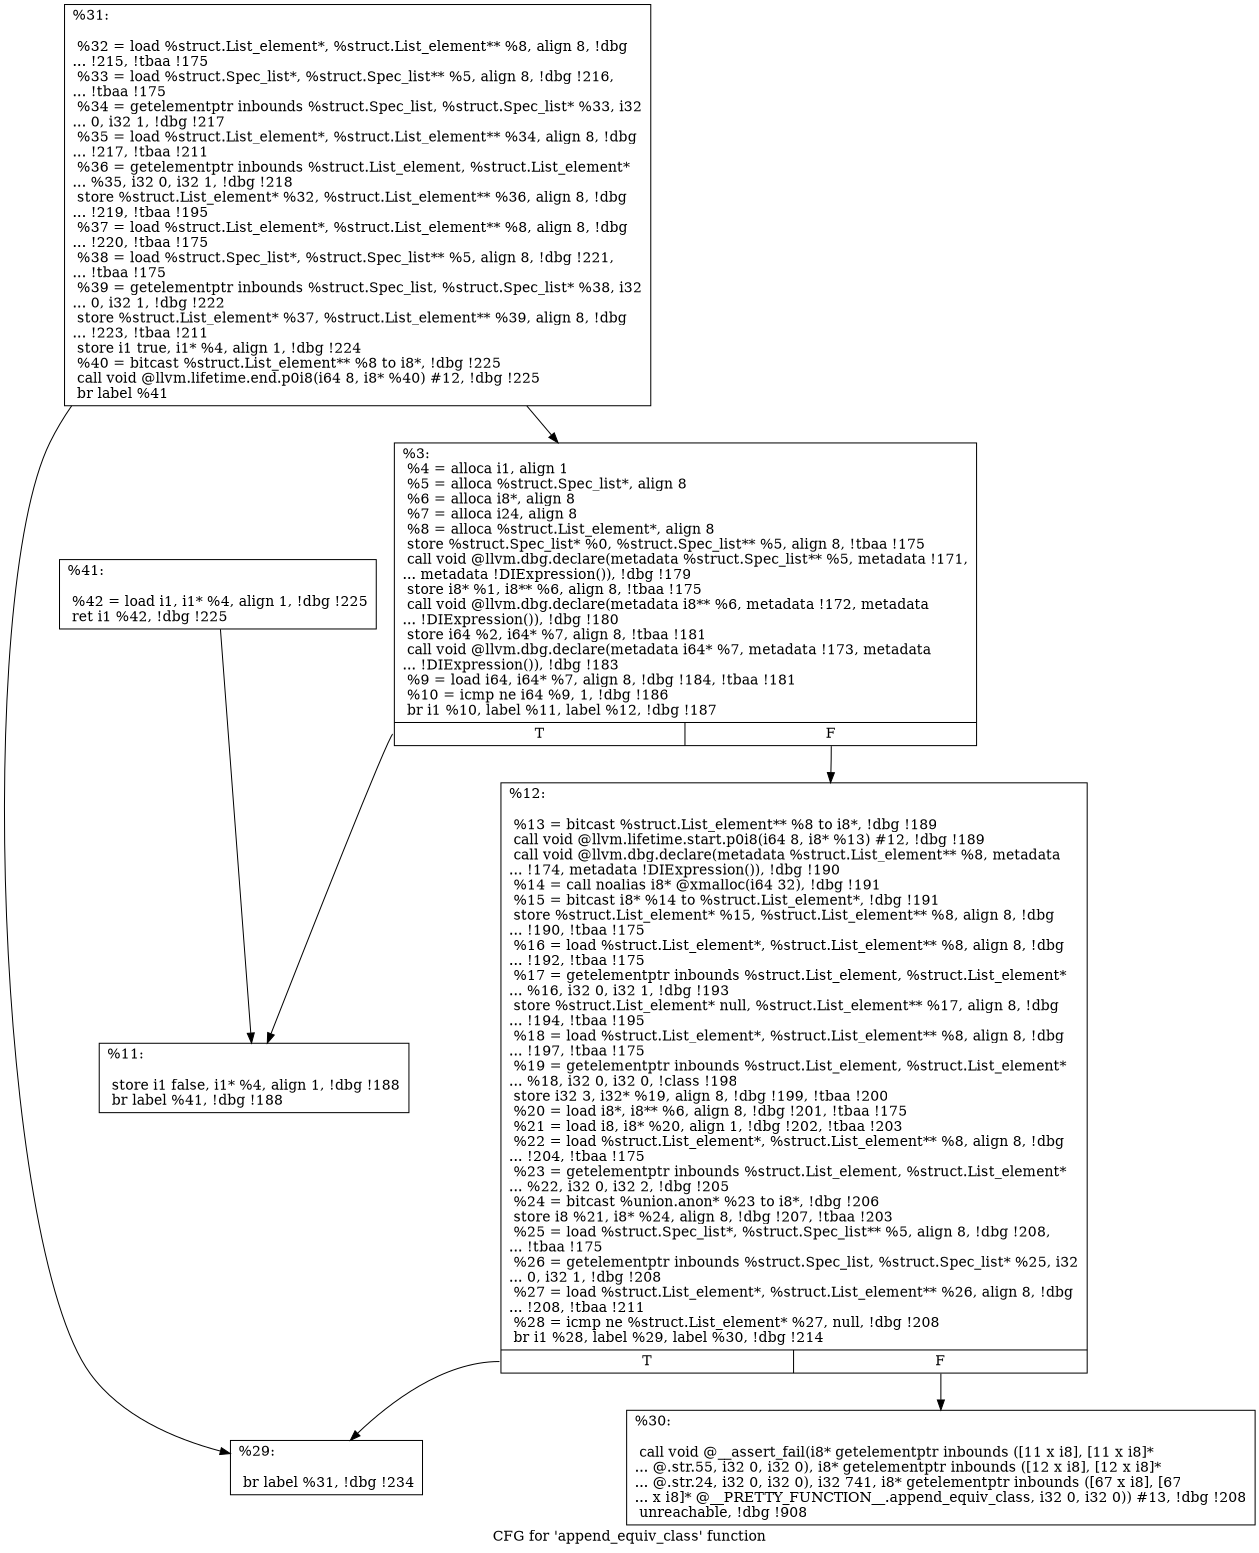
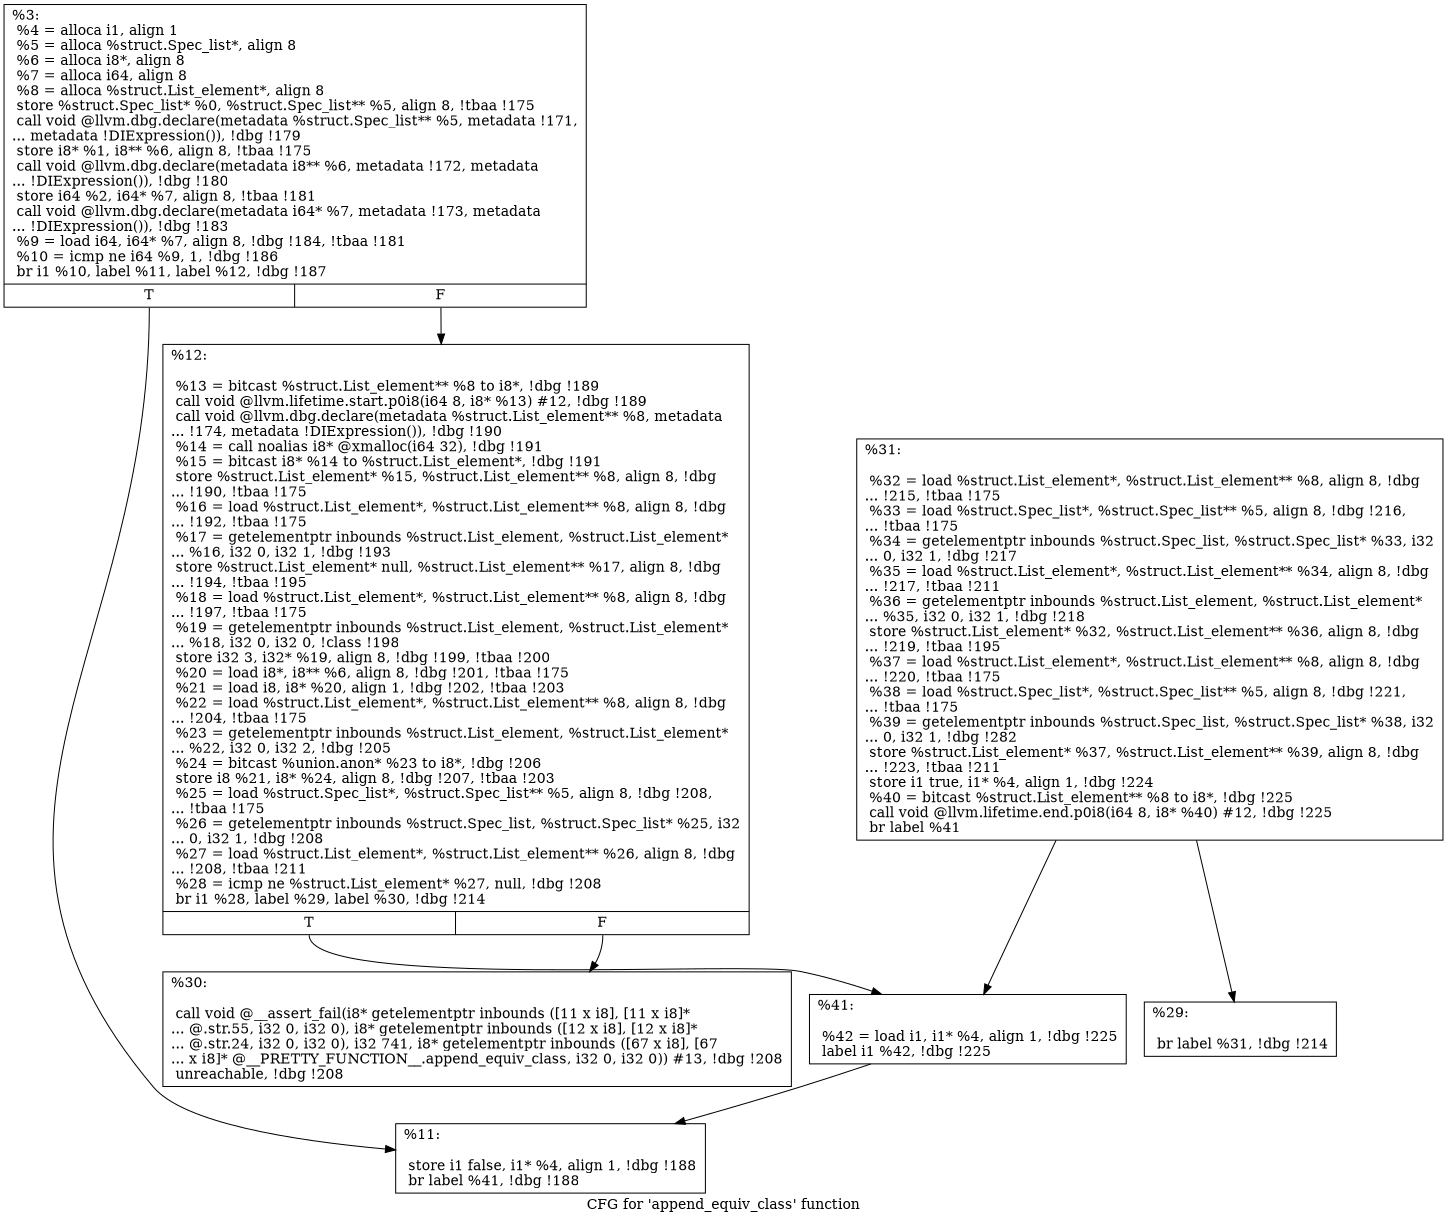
(149, 303) -> (941, 738)
(539, 421) -> (1022, 913)
(490, 514) -> (100, 76)
(148, 617) -> (904, 1052)
(422, 1384) -> (588, 970)
(326, 1483) -> (1240, 1044)
(721, 1513) -> (257, 1074)
